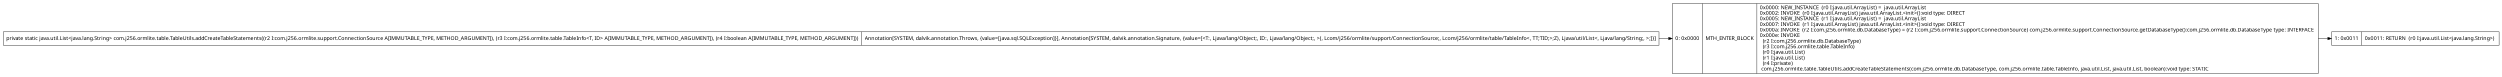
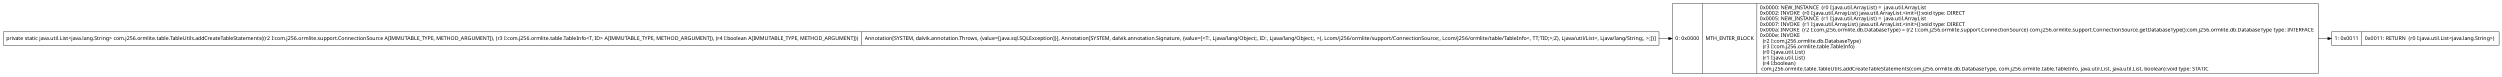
(1776, 63) -> (1778, 63)
